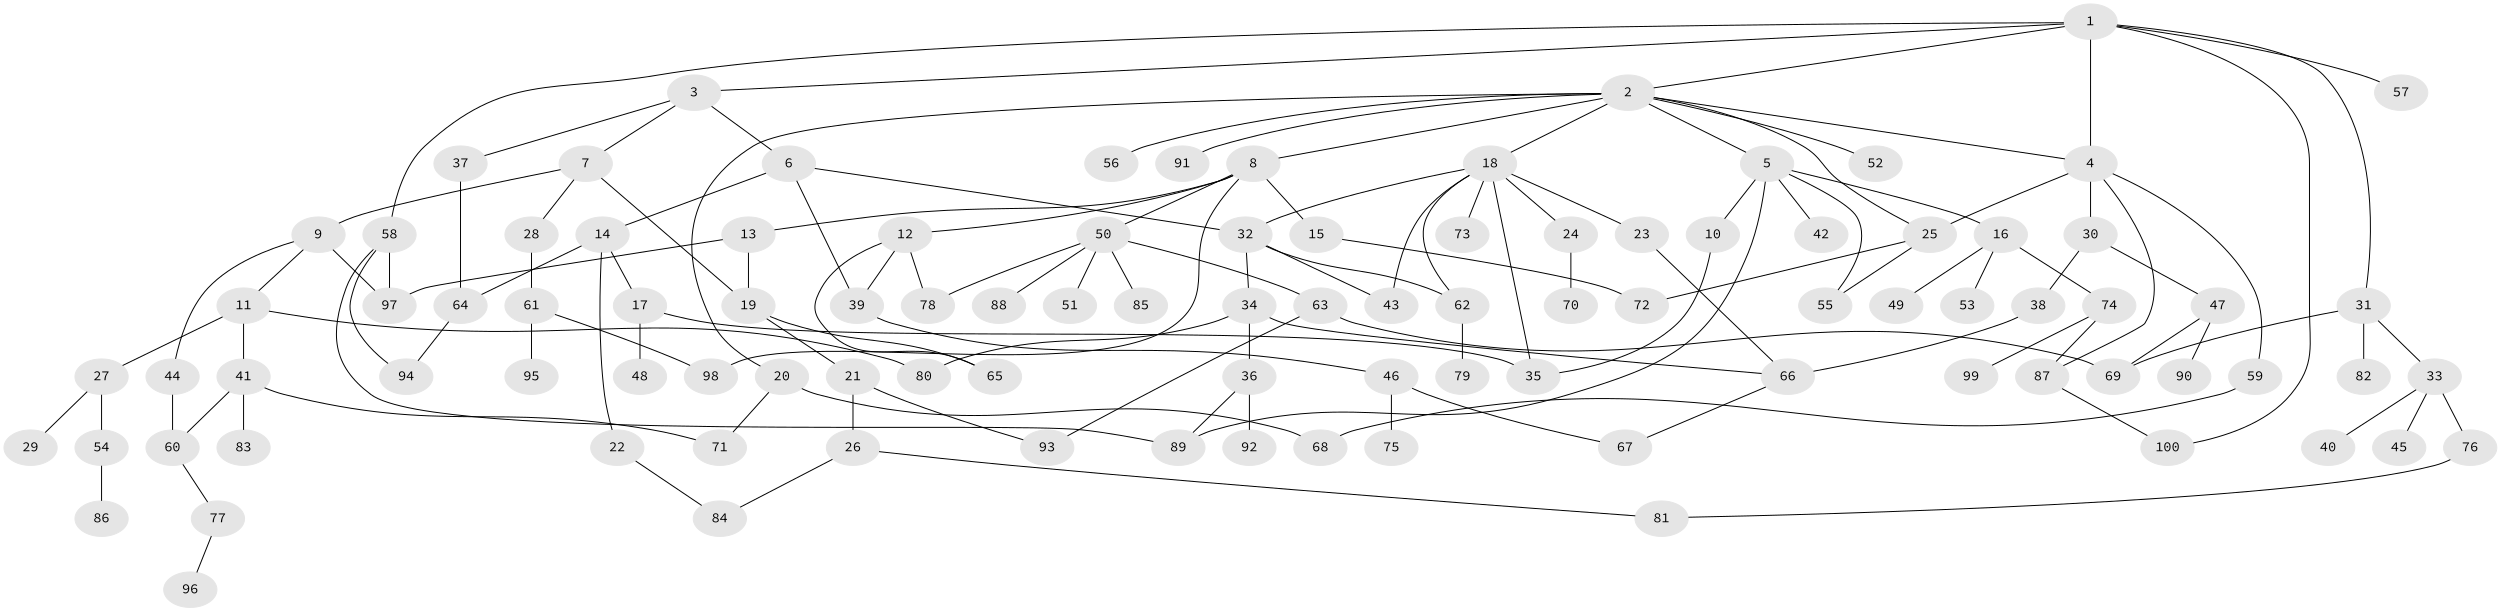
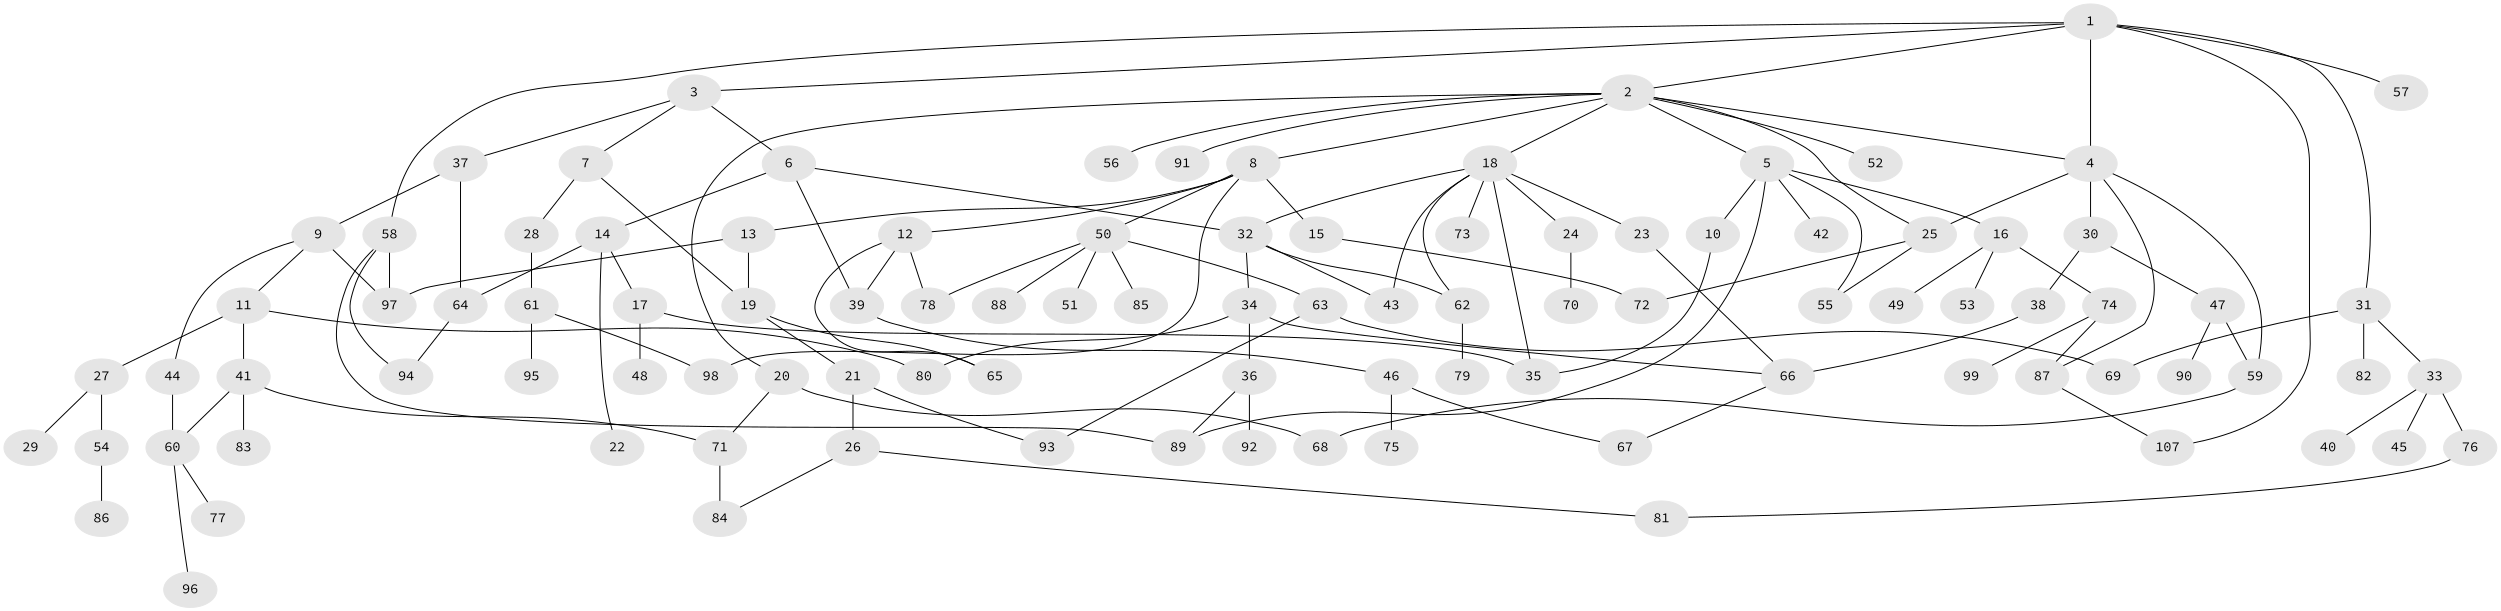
(449, 193) -> (390, 199)
(2166, 341) -> (2237, 341)
(2167, 448) -> (2167, 448)
(669, 483) -> (720, 483)
(204, 554) -> (180, 519)
